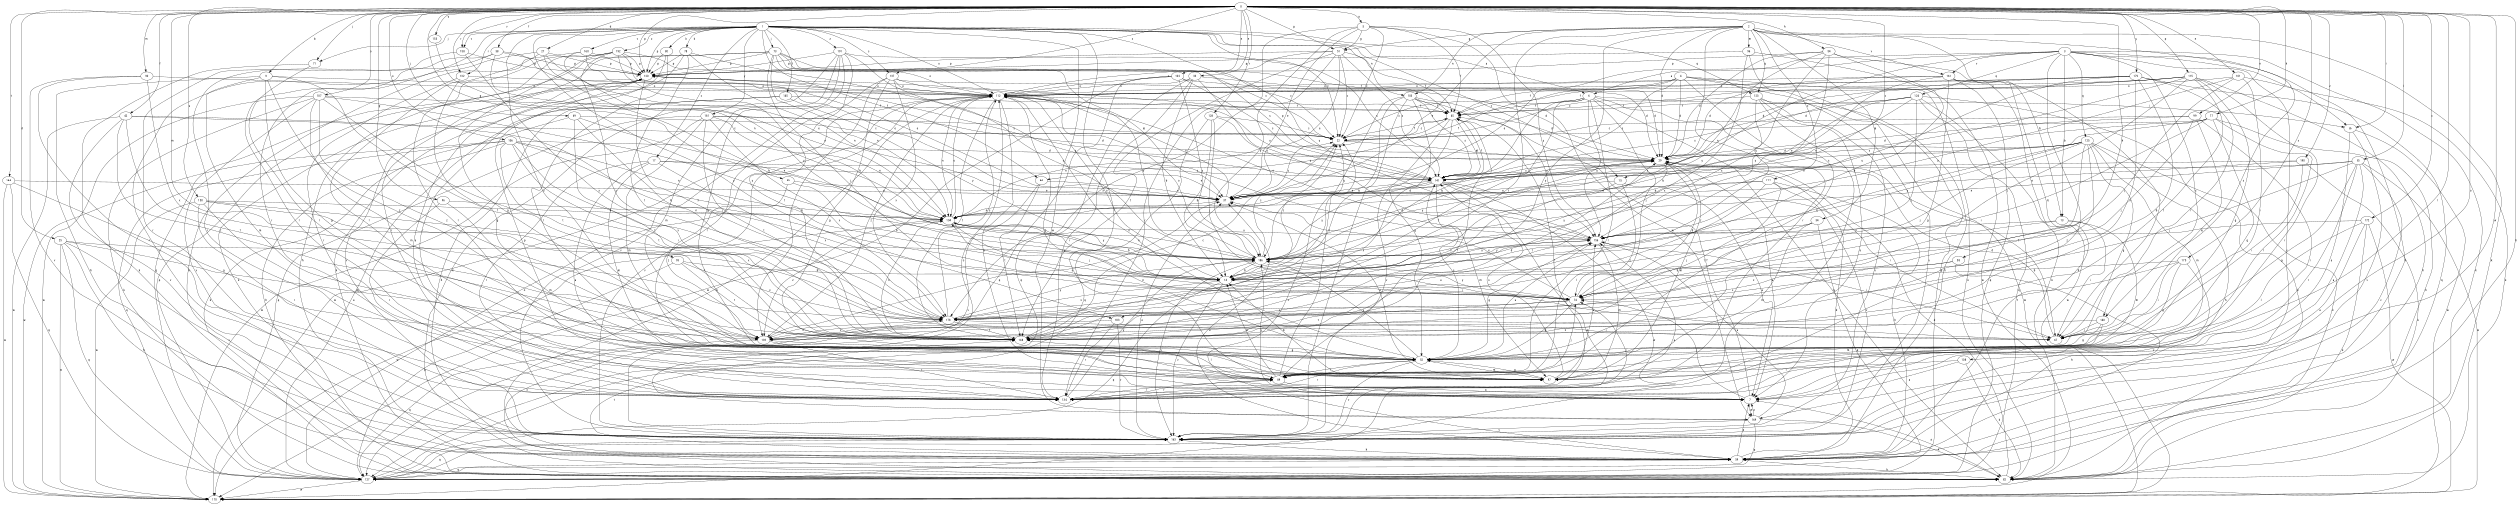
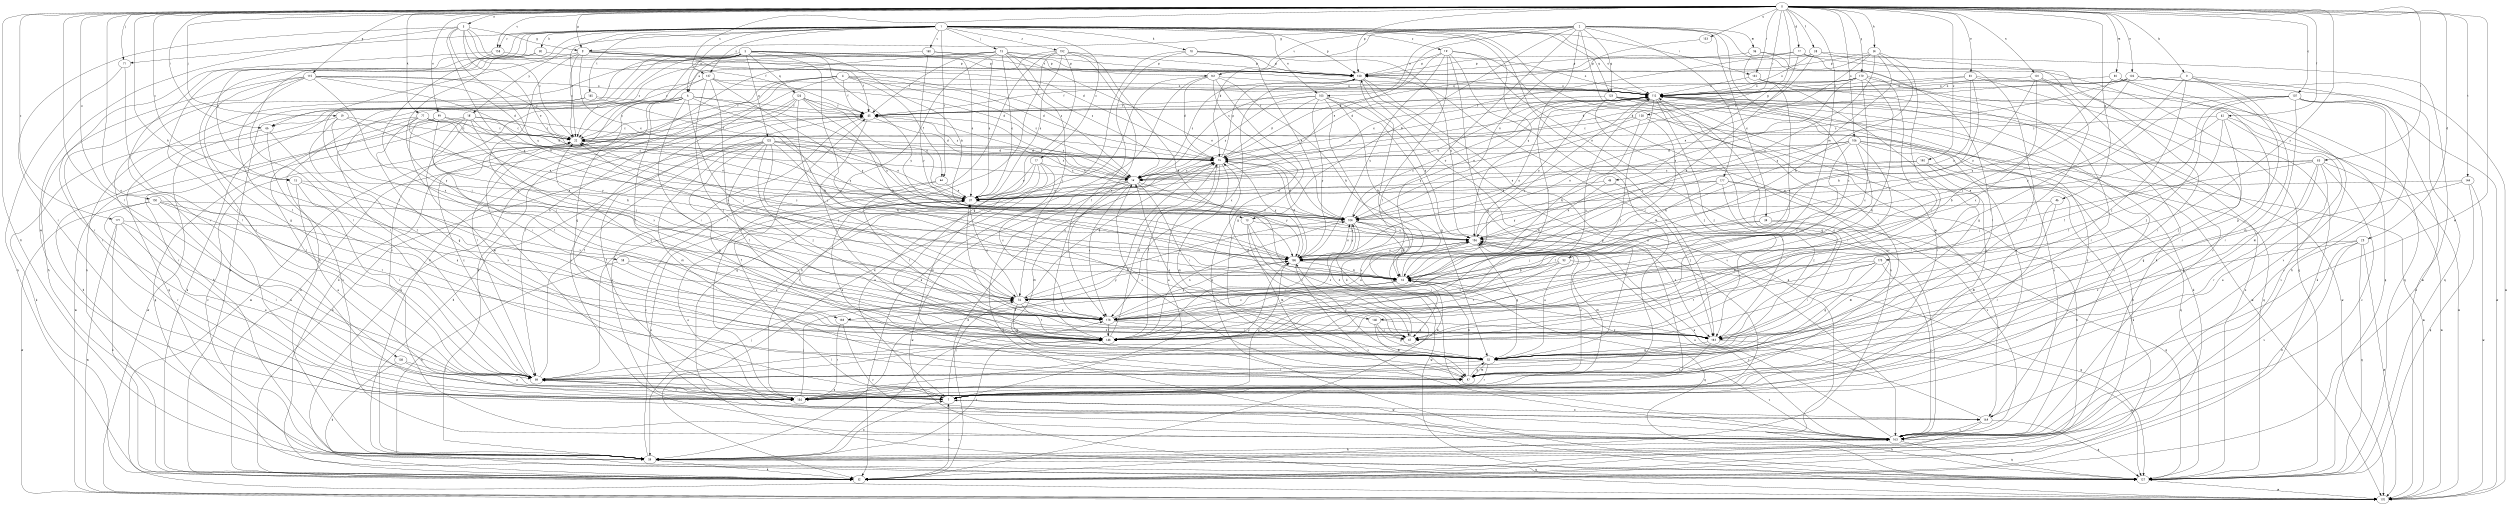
none -> (938, 73)
